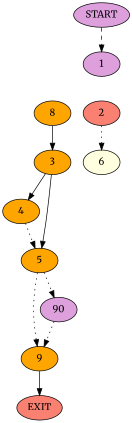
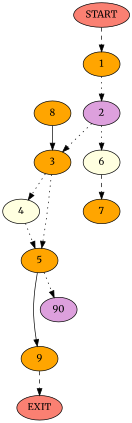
(102, 15) -> (102, 15)
(102, 64) -> (102, 64)
none -> (102, 85)
(102, 113) -> (102, 113)
none -> (80, 135)
(39, 184) -> (39, 184)
(48, 208) -> (48, 208)
(21, 211) -> (21, 211)
none -> (102, 211)
(34, 306) -> (34, 306)
(50, 331) -> none
(40, 380) -> (40, 380)
